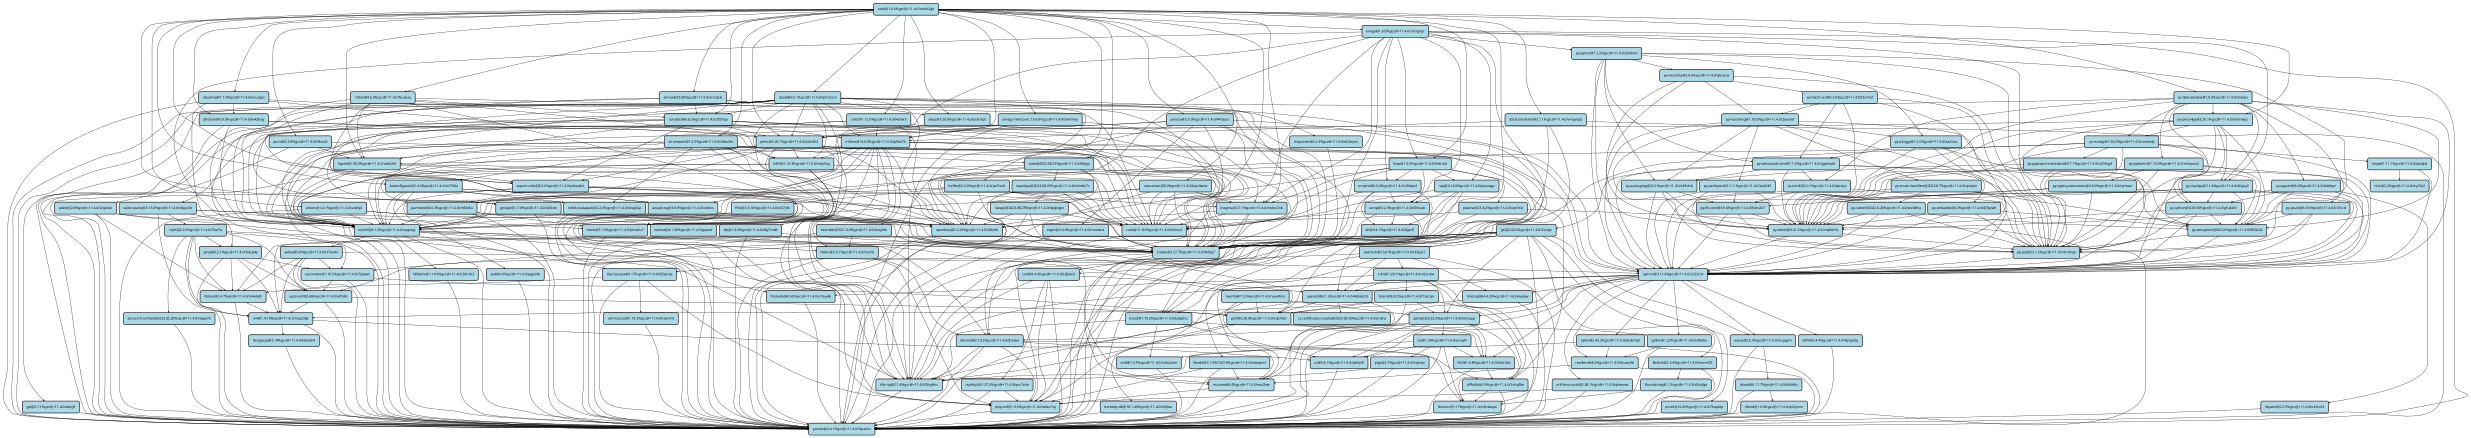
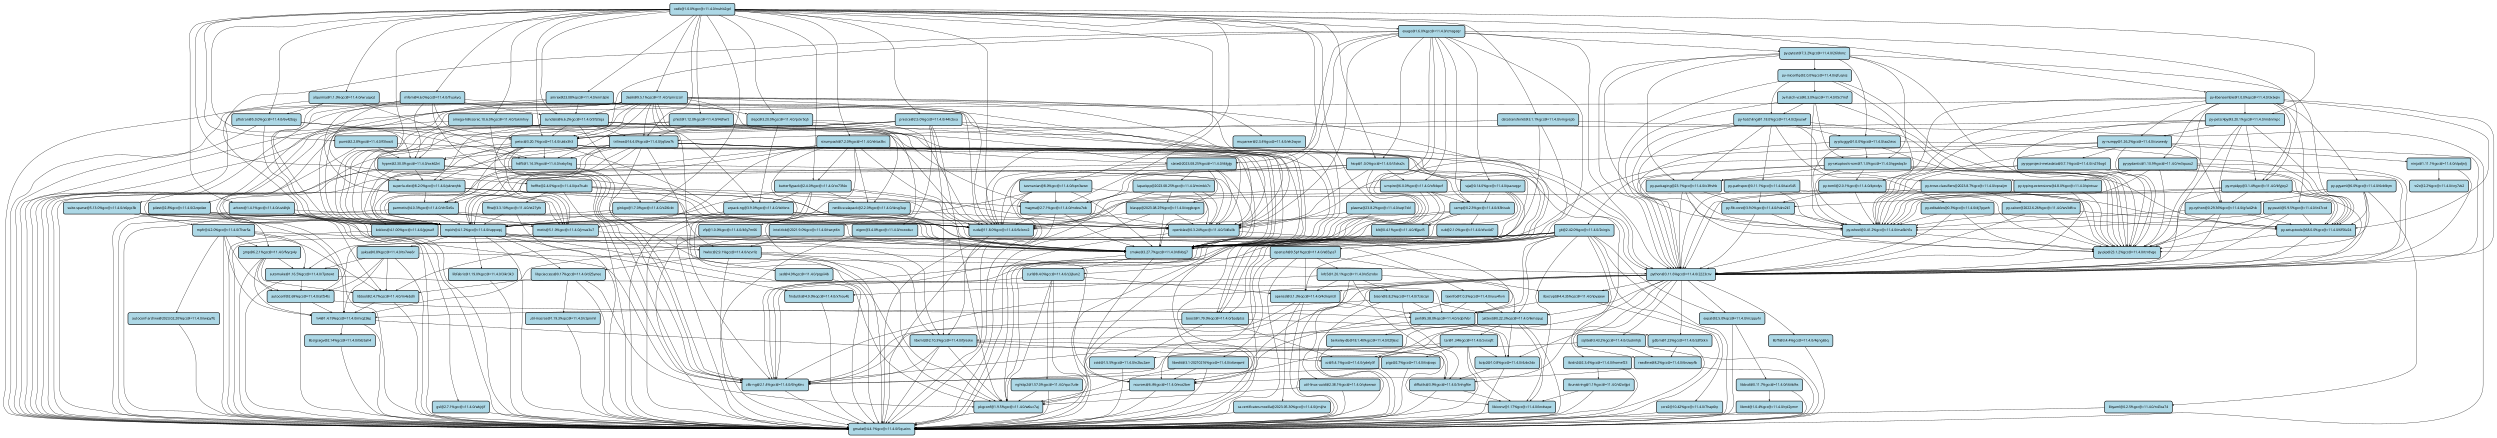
none -> (1962, 174)
none -> (1467, 230)
(1062, 346) -> (1075, 422)
(1484, 363) -> (1507, 363)
